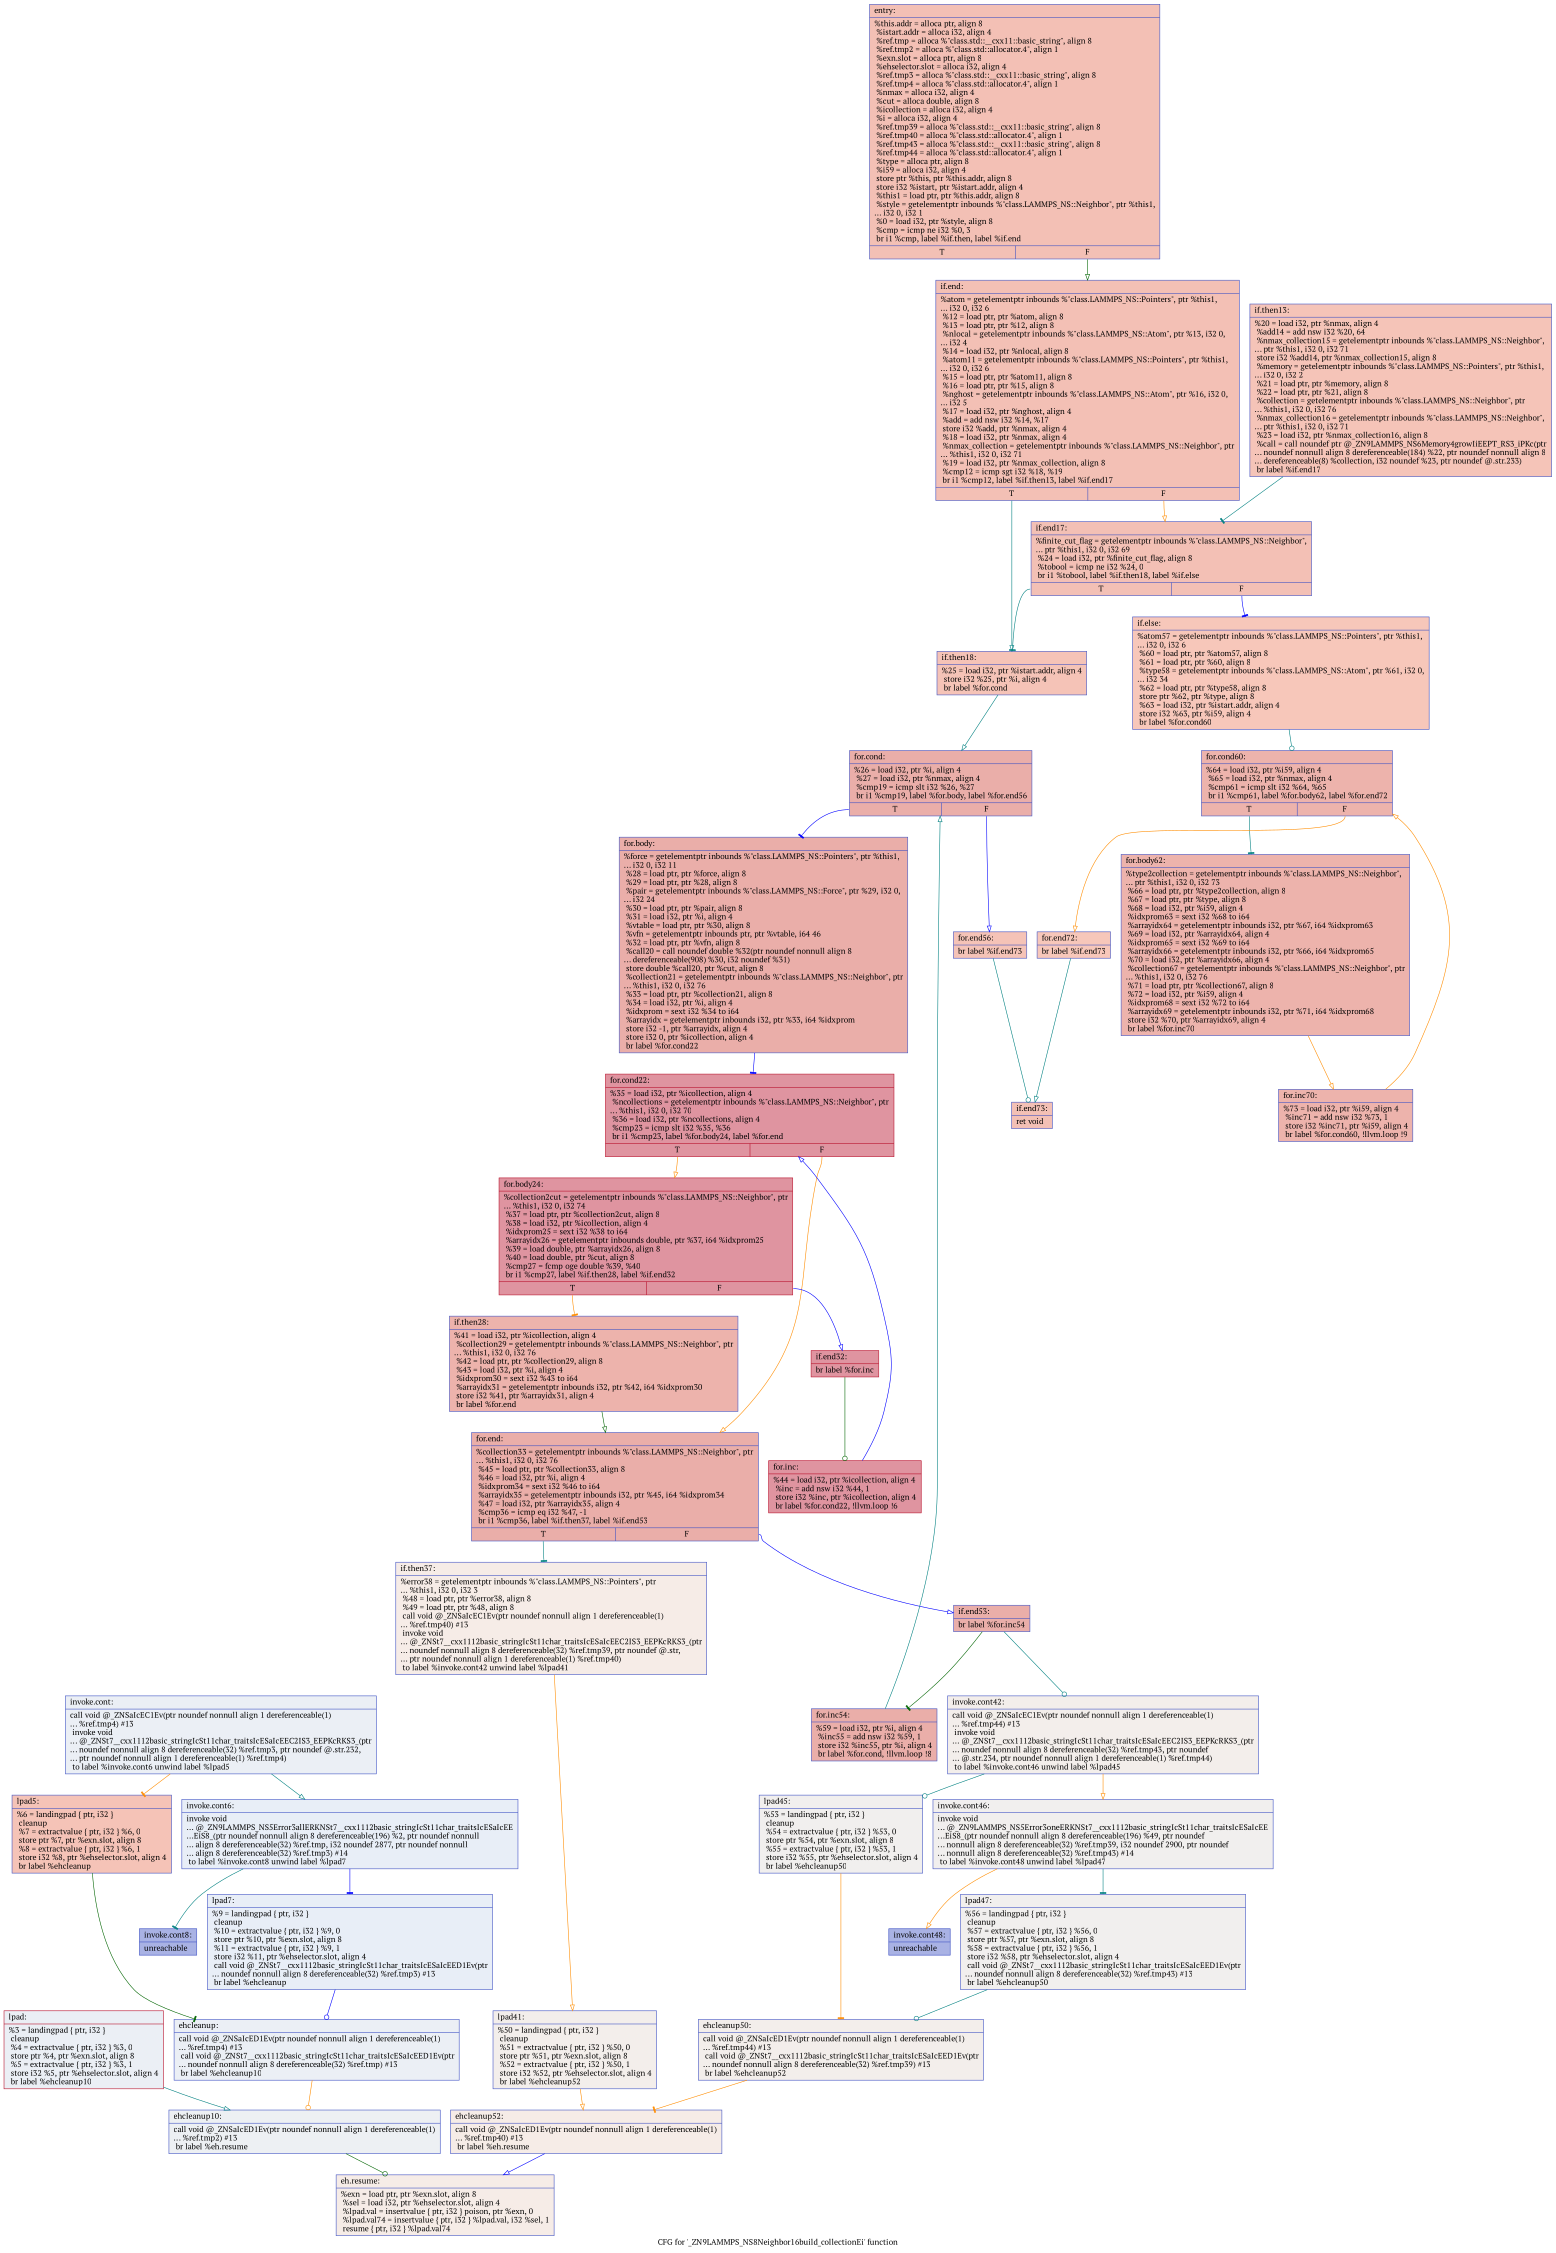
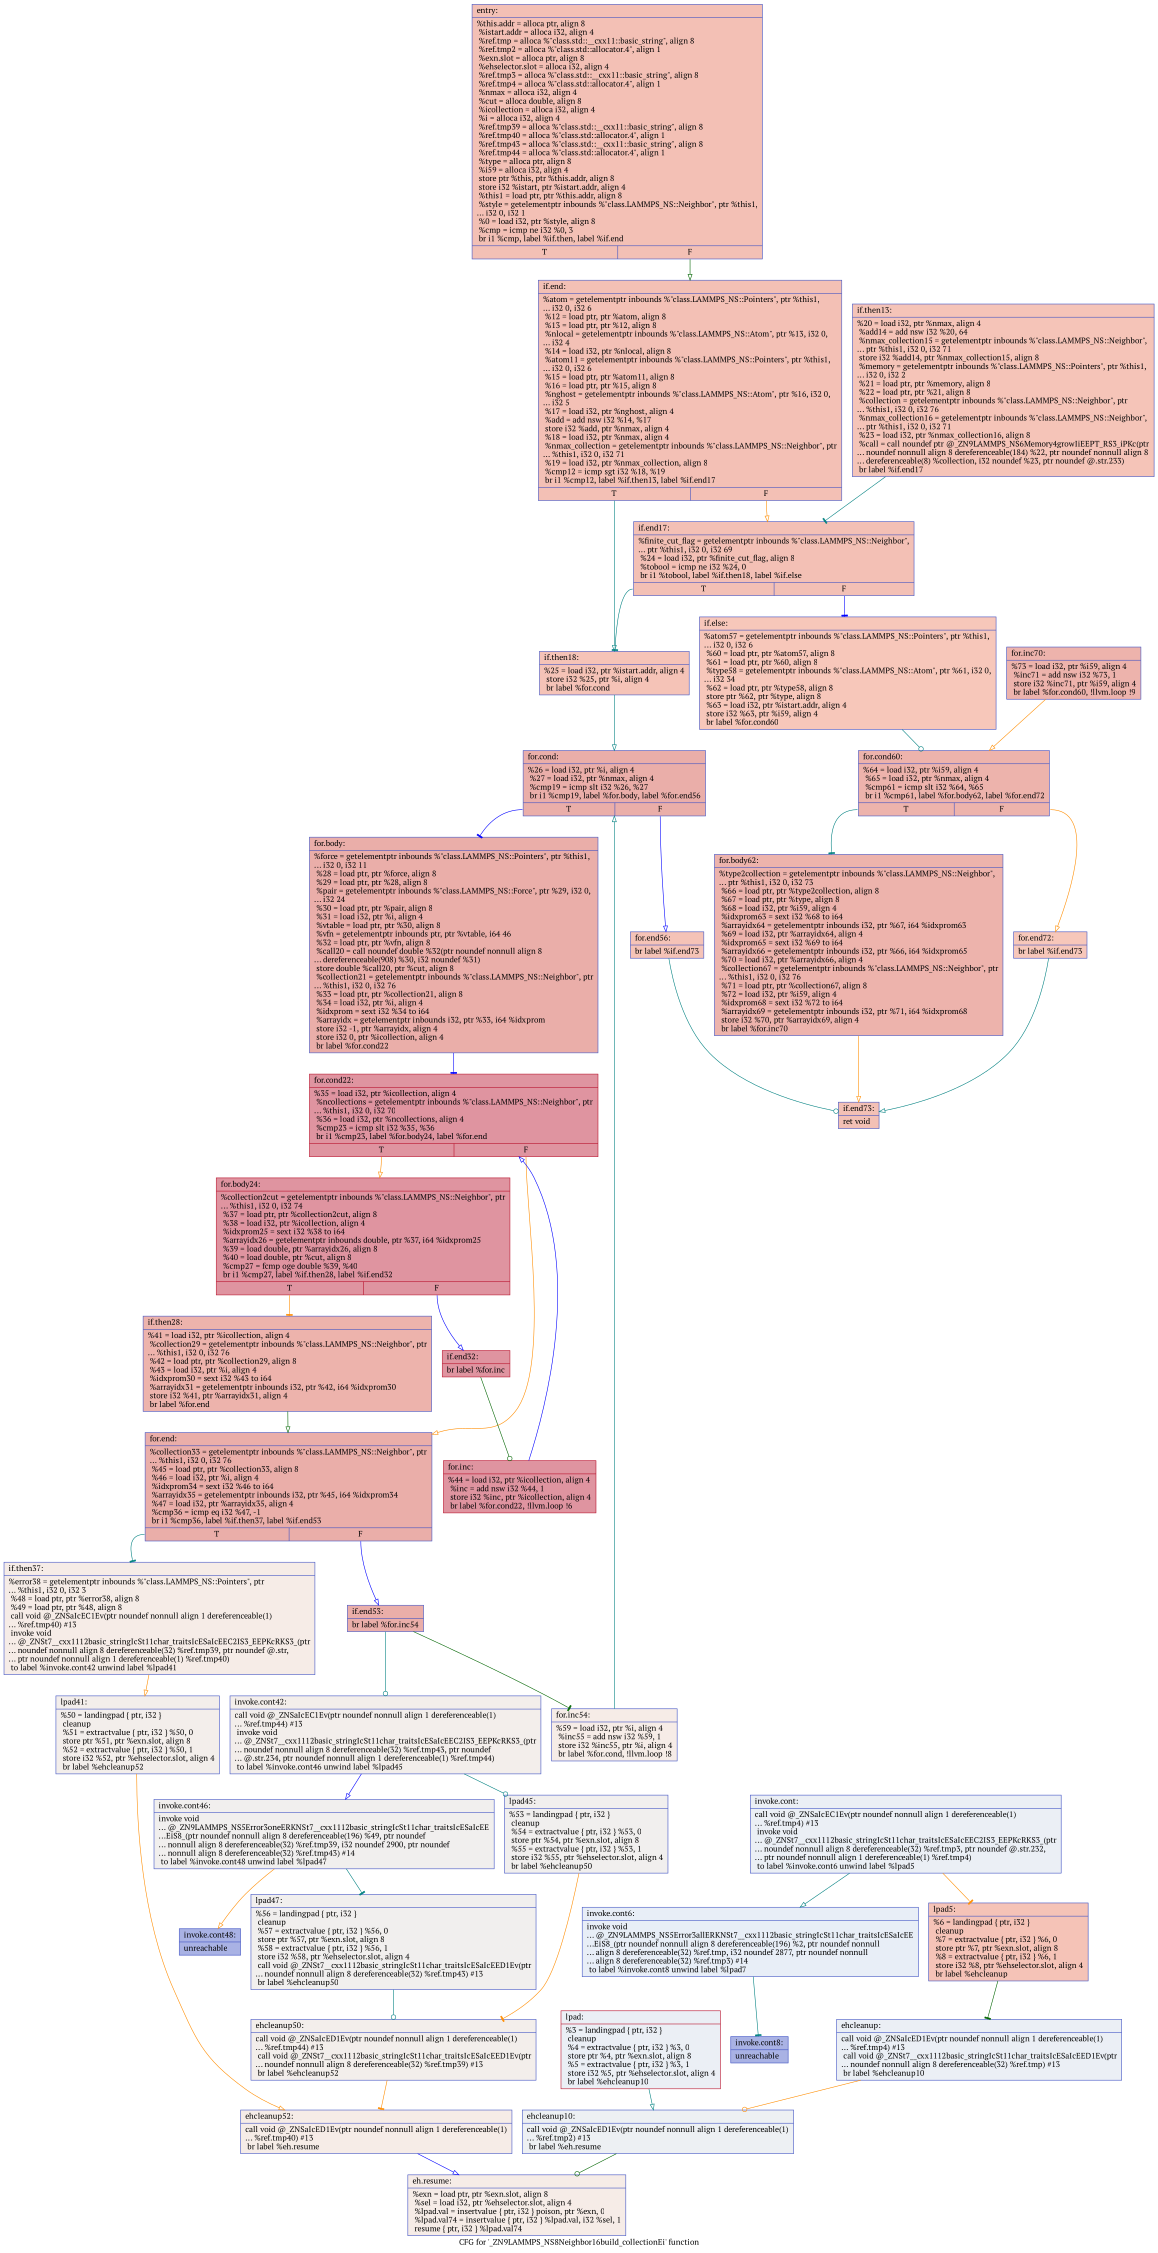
(1320, 1060) -> (859, 1066)
(874, 1735) -> (614, 1735)
(1103, 1784) -> (355, 1784)
(350, 1942) -> none
